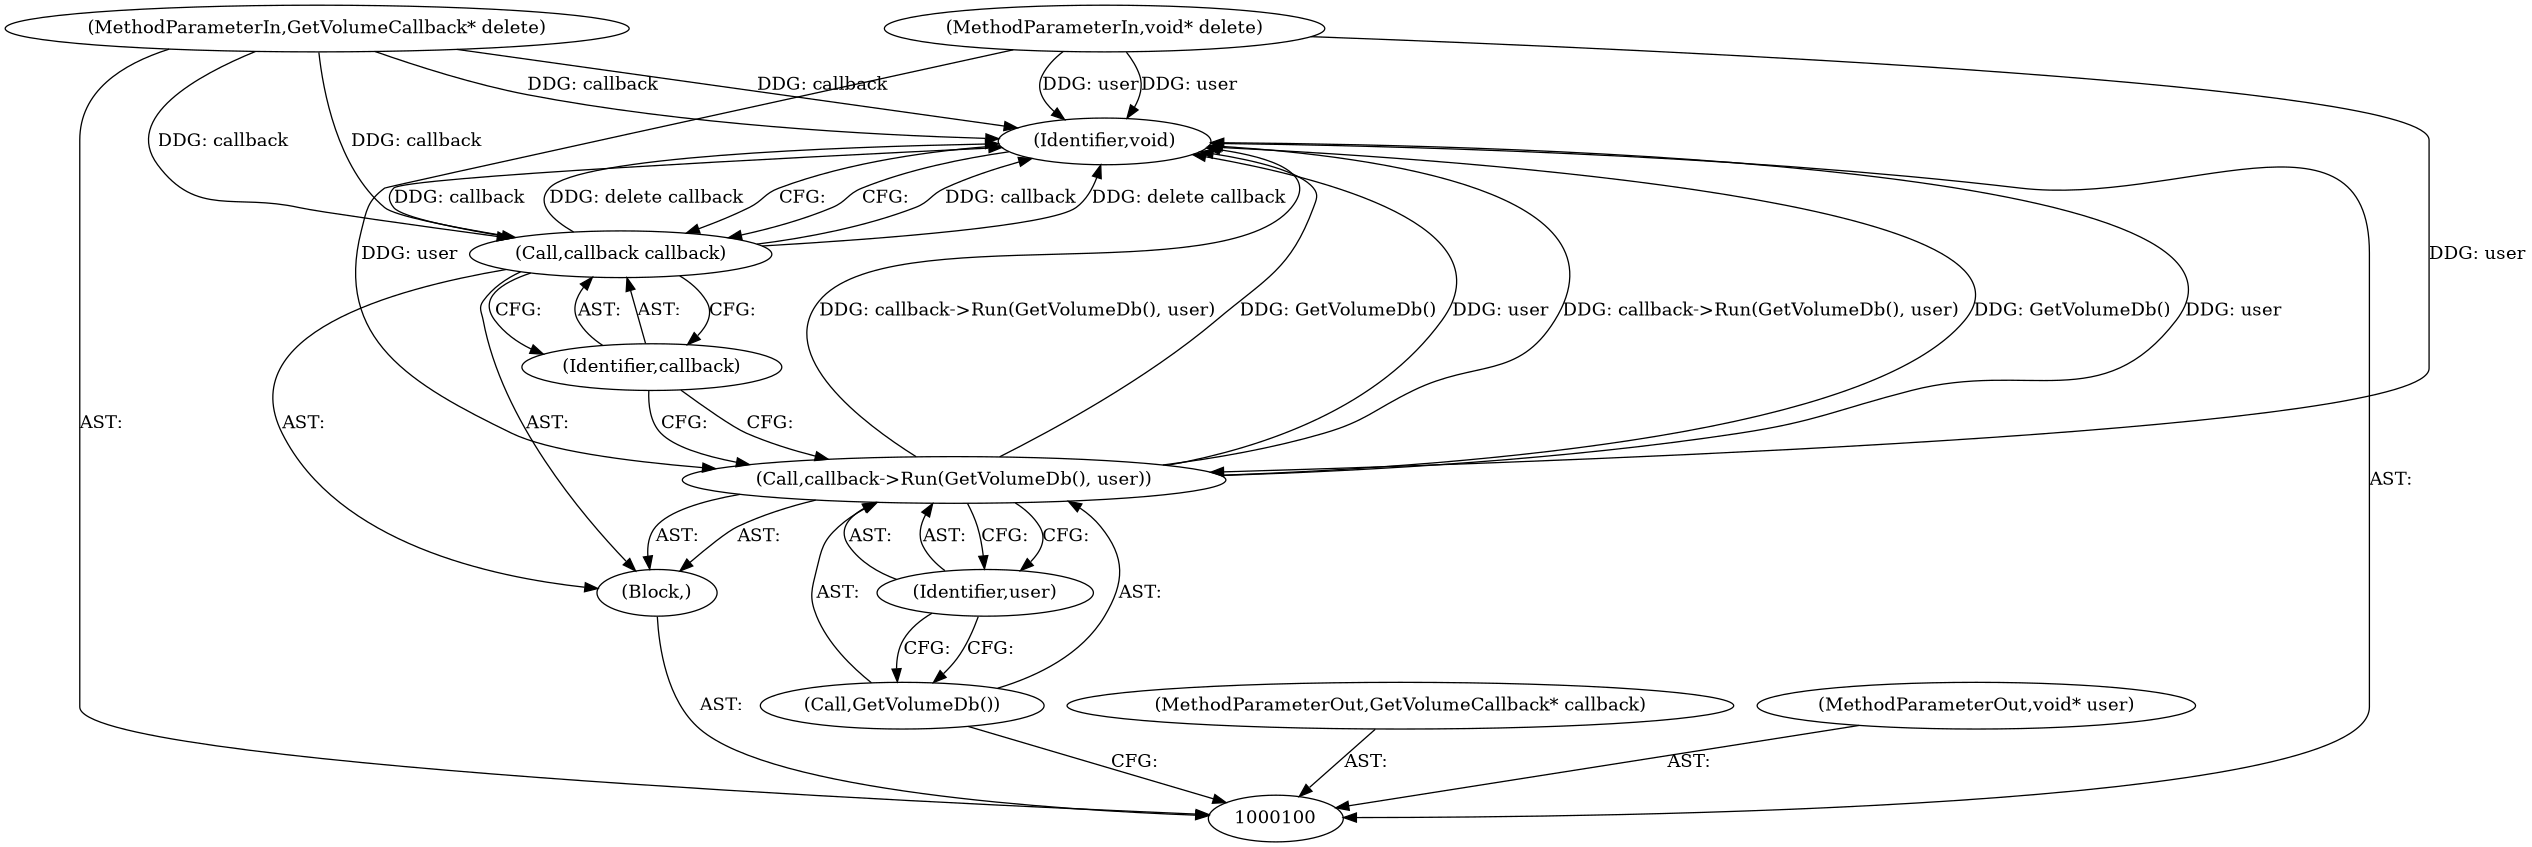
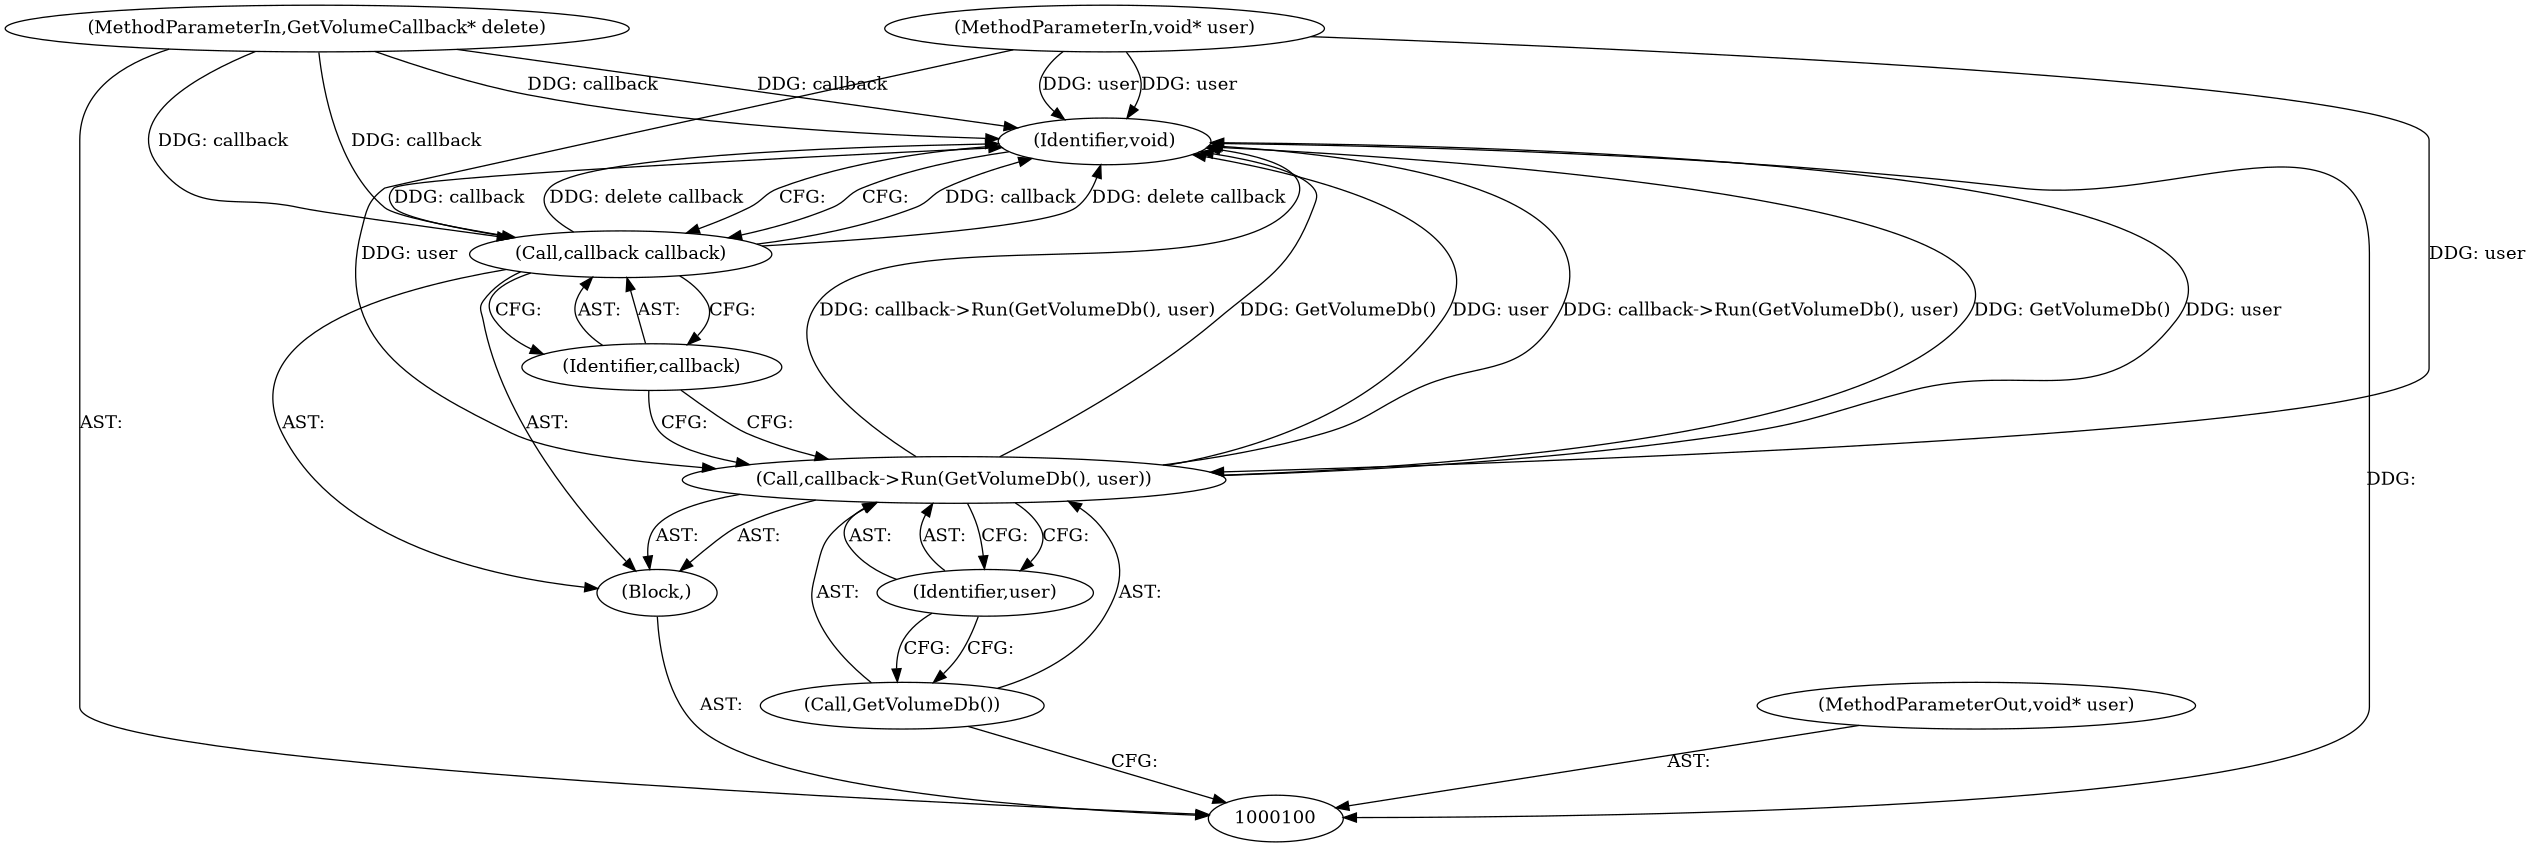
(1105, 29) -> (1105, 29)
(2394, 480) -> (2394, 480)
(1400, 706) -> none
